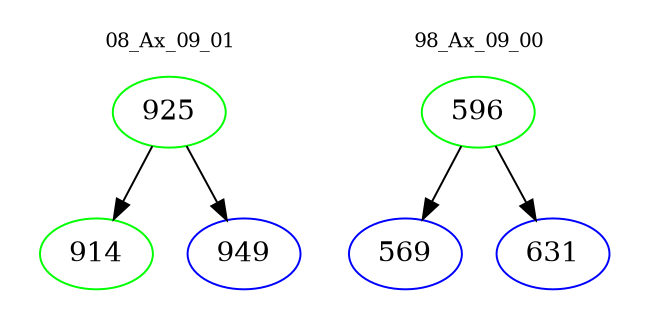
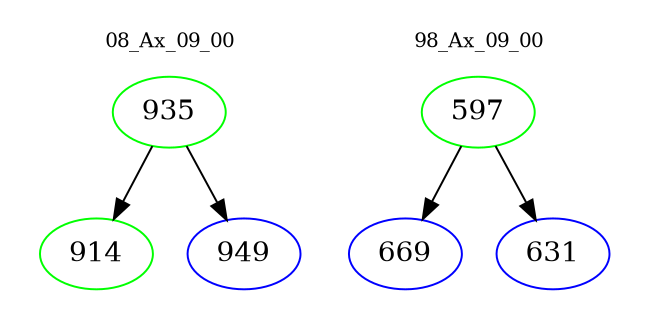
(170, 42) -> (170, 42)
(169, 112) -> (169, 112)
(478, 112) -> (478, 112)
(405, 254) -> (405, 254)
